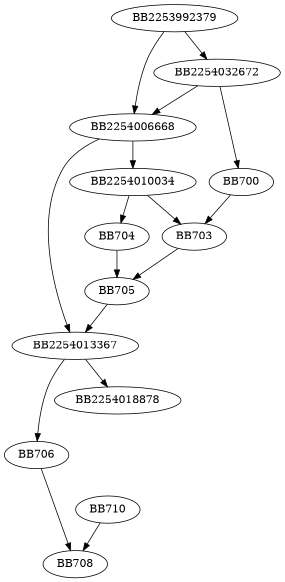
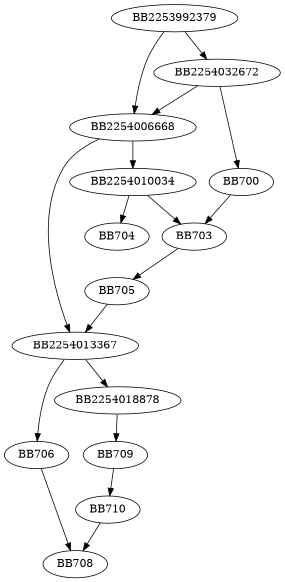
(117, 260) -> none
none -> (115, 455)
